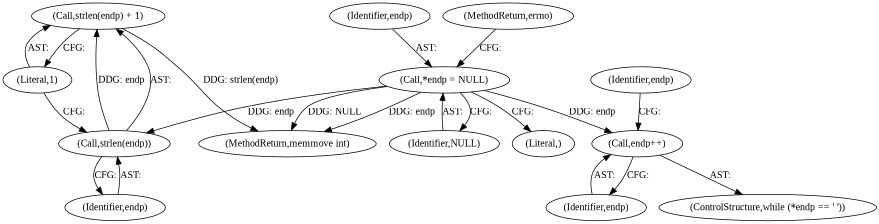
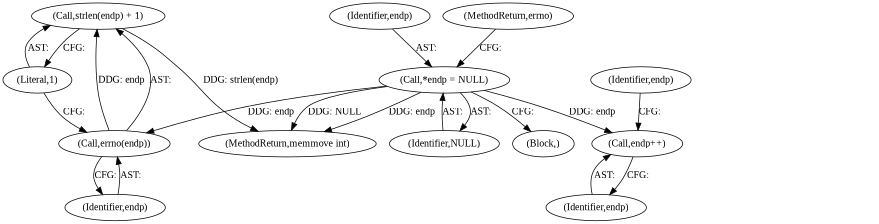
(483, 112) -> (483, 112)
(114, 144) -> (114, 144)
(543, 144) -> (543, 144)
(768, 208) -> none
